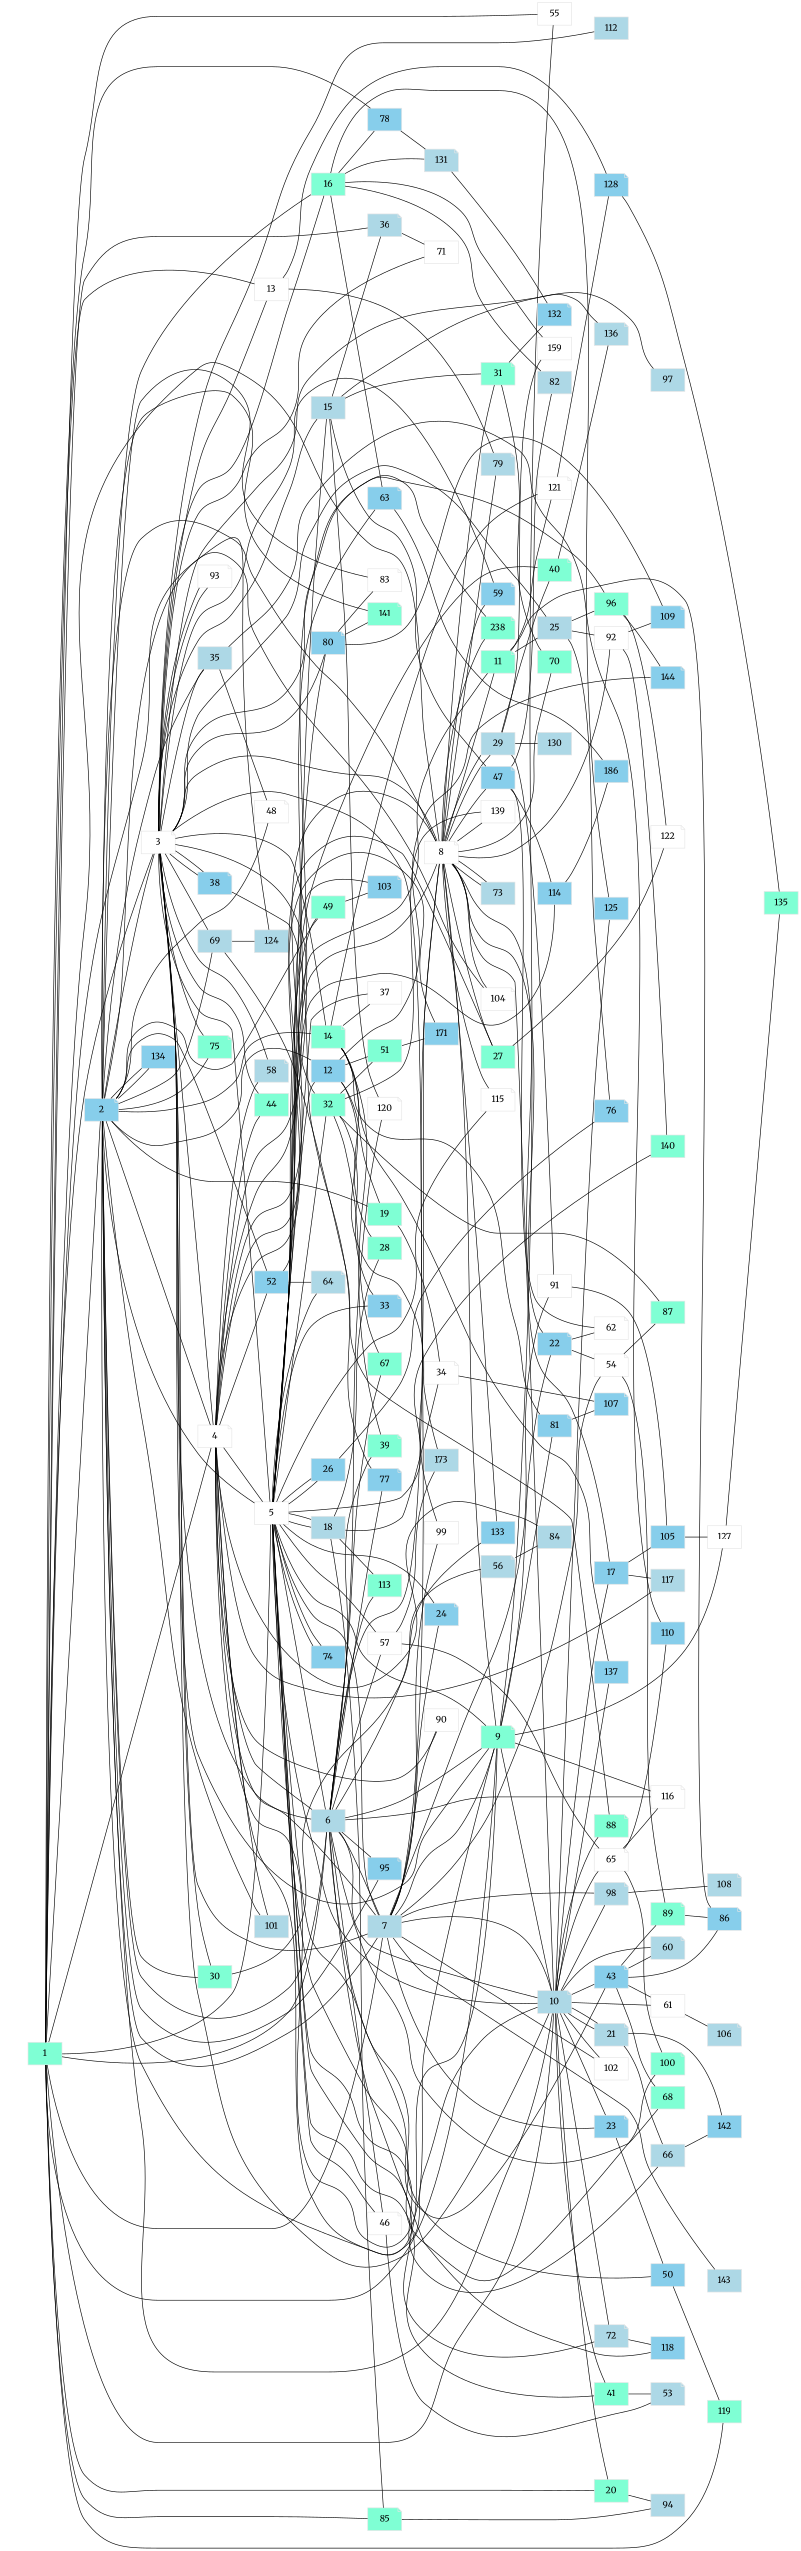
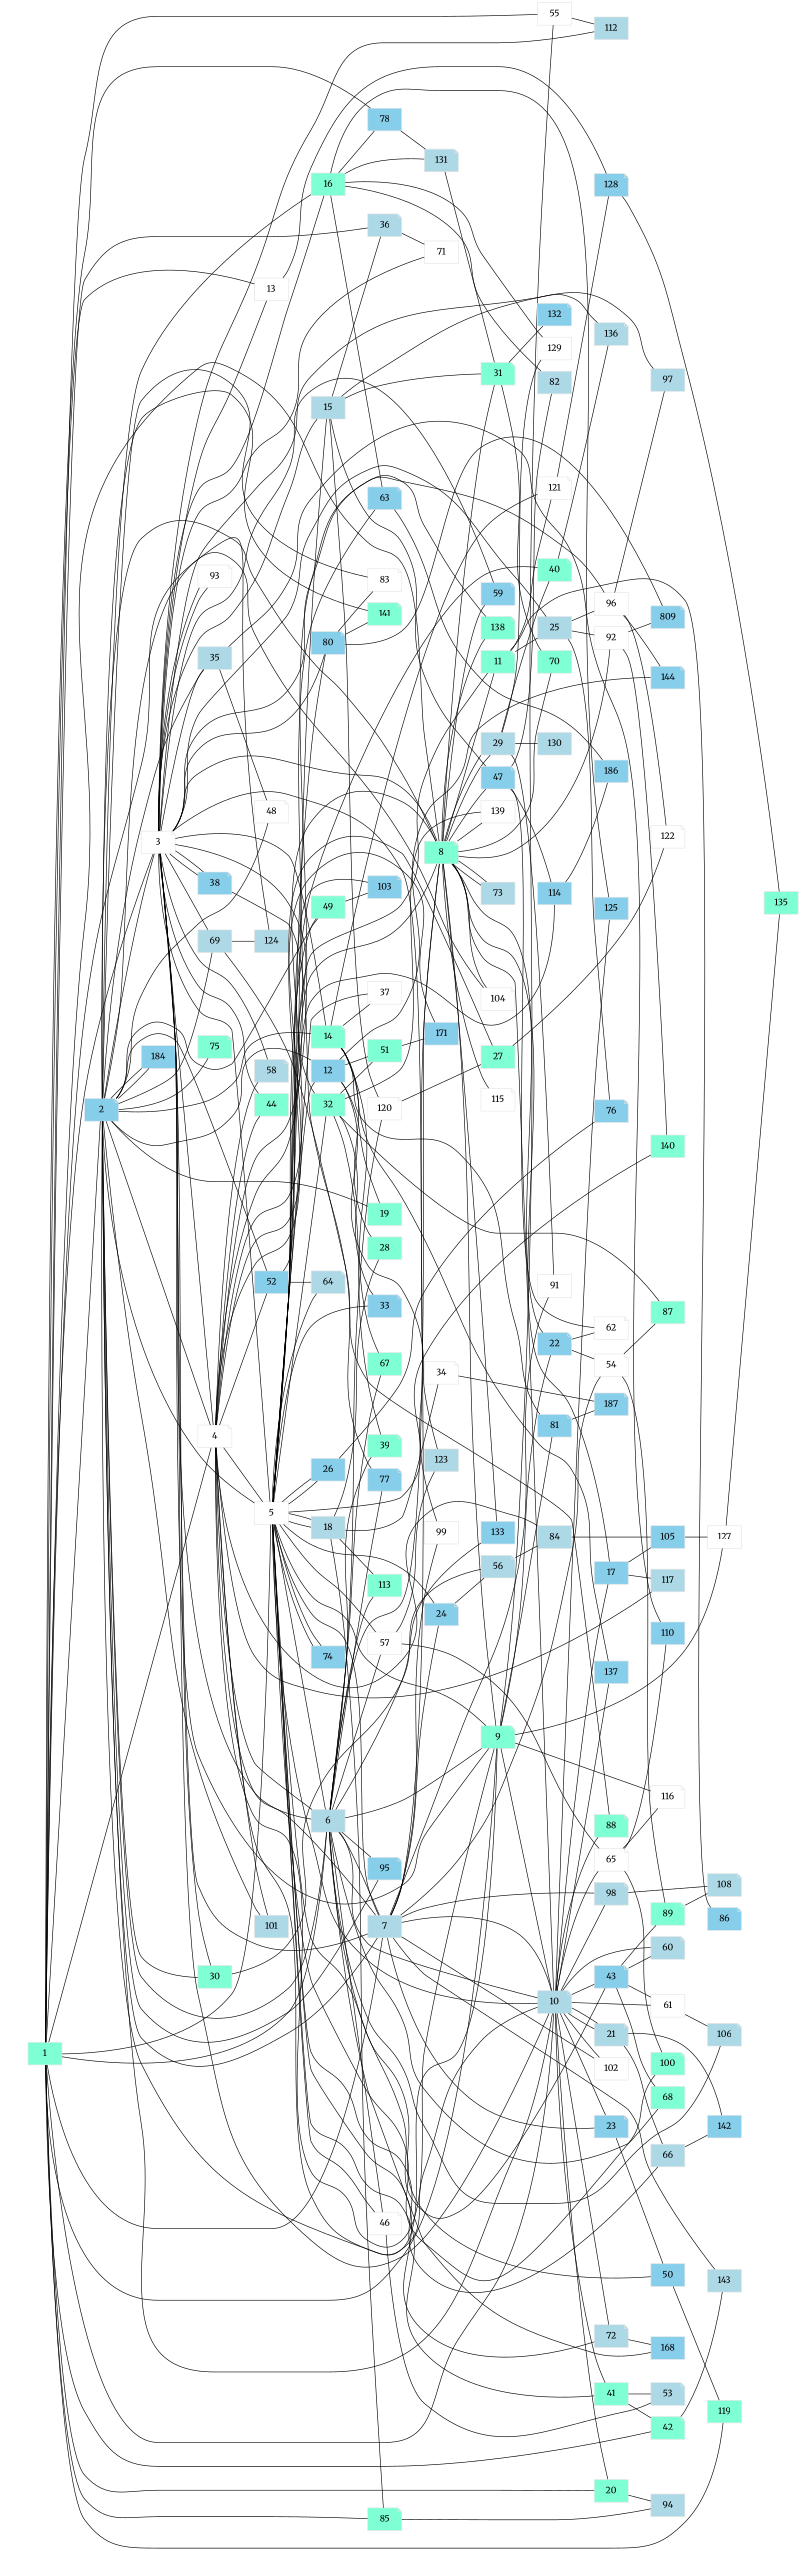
none -> (583, 21)
(502, 235) -> (460, 229)
(555, 349) -> (555, 349)
(498, 464) -> none
none -> (640, 492)
(611, 604) -> (611, 604)
(668, 617) -> (668, 617)
(498, 628) -> (498, 628)
(441, 853) -> (441, 853)
(172, 947) -> none
(463, 951) -> (441, 1083)
(158, 1057) -> (158, 1057)
(427, 1298) -> none
(405, 1317) -> none
(653, 1385) -> (611, 1537)
(611, 1404) -> (611, 1404)
(441, 1460) -> (441, 1460)
none -> (470, 1591)
(441, 1720) -> none
(489, 1797) -> (446, 2169)
(452, 1837) -> none
(696, 1916) -> (696, 1899)
(680, 1967) -> none
(668, 2348) -> (668, 2348)
none -> (668, 2428)
